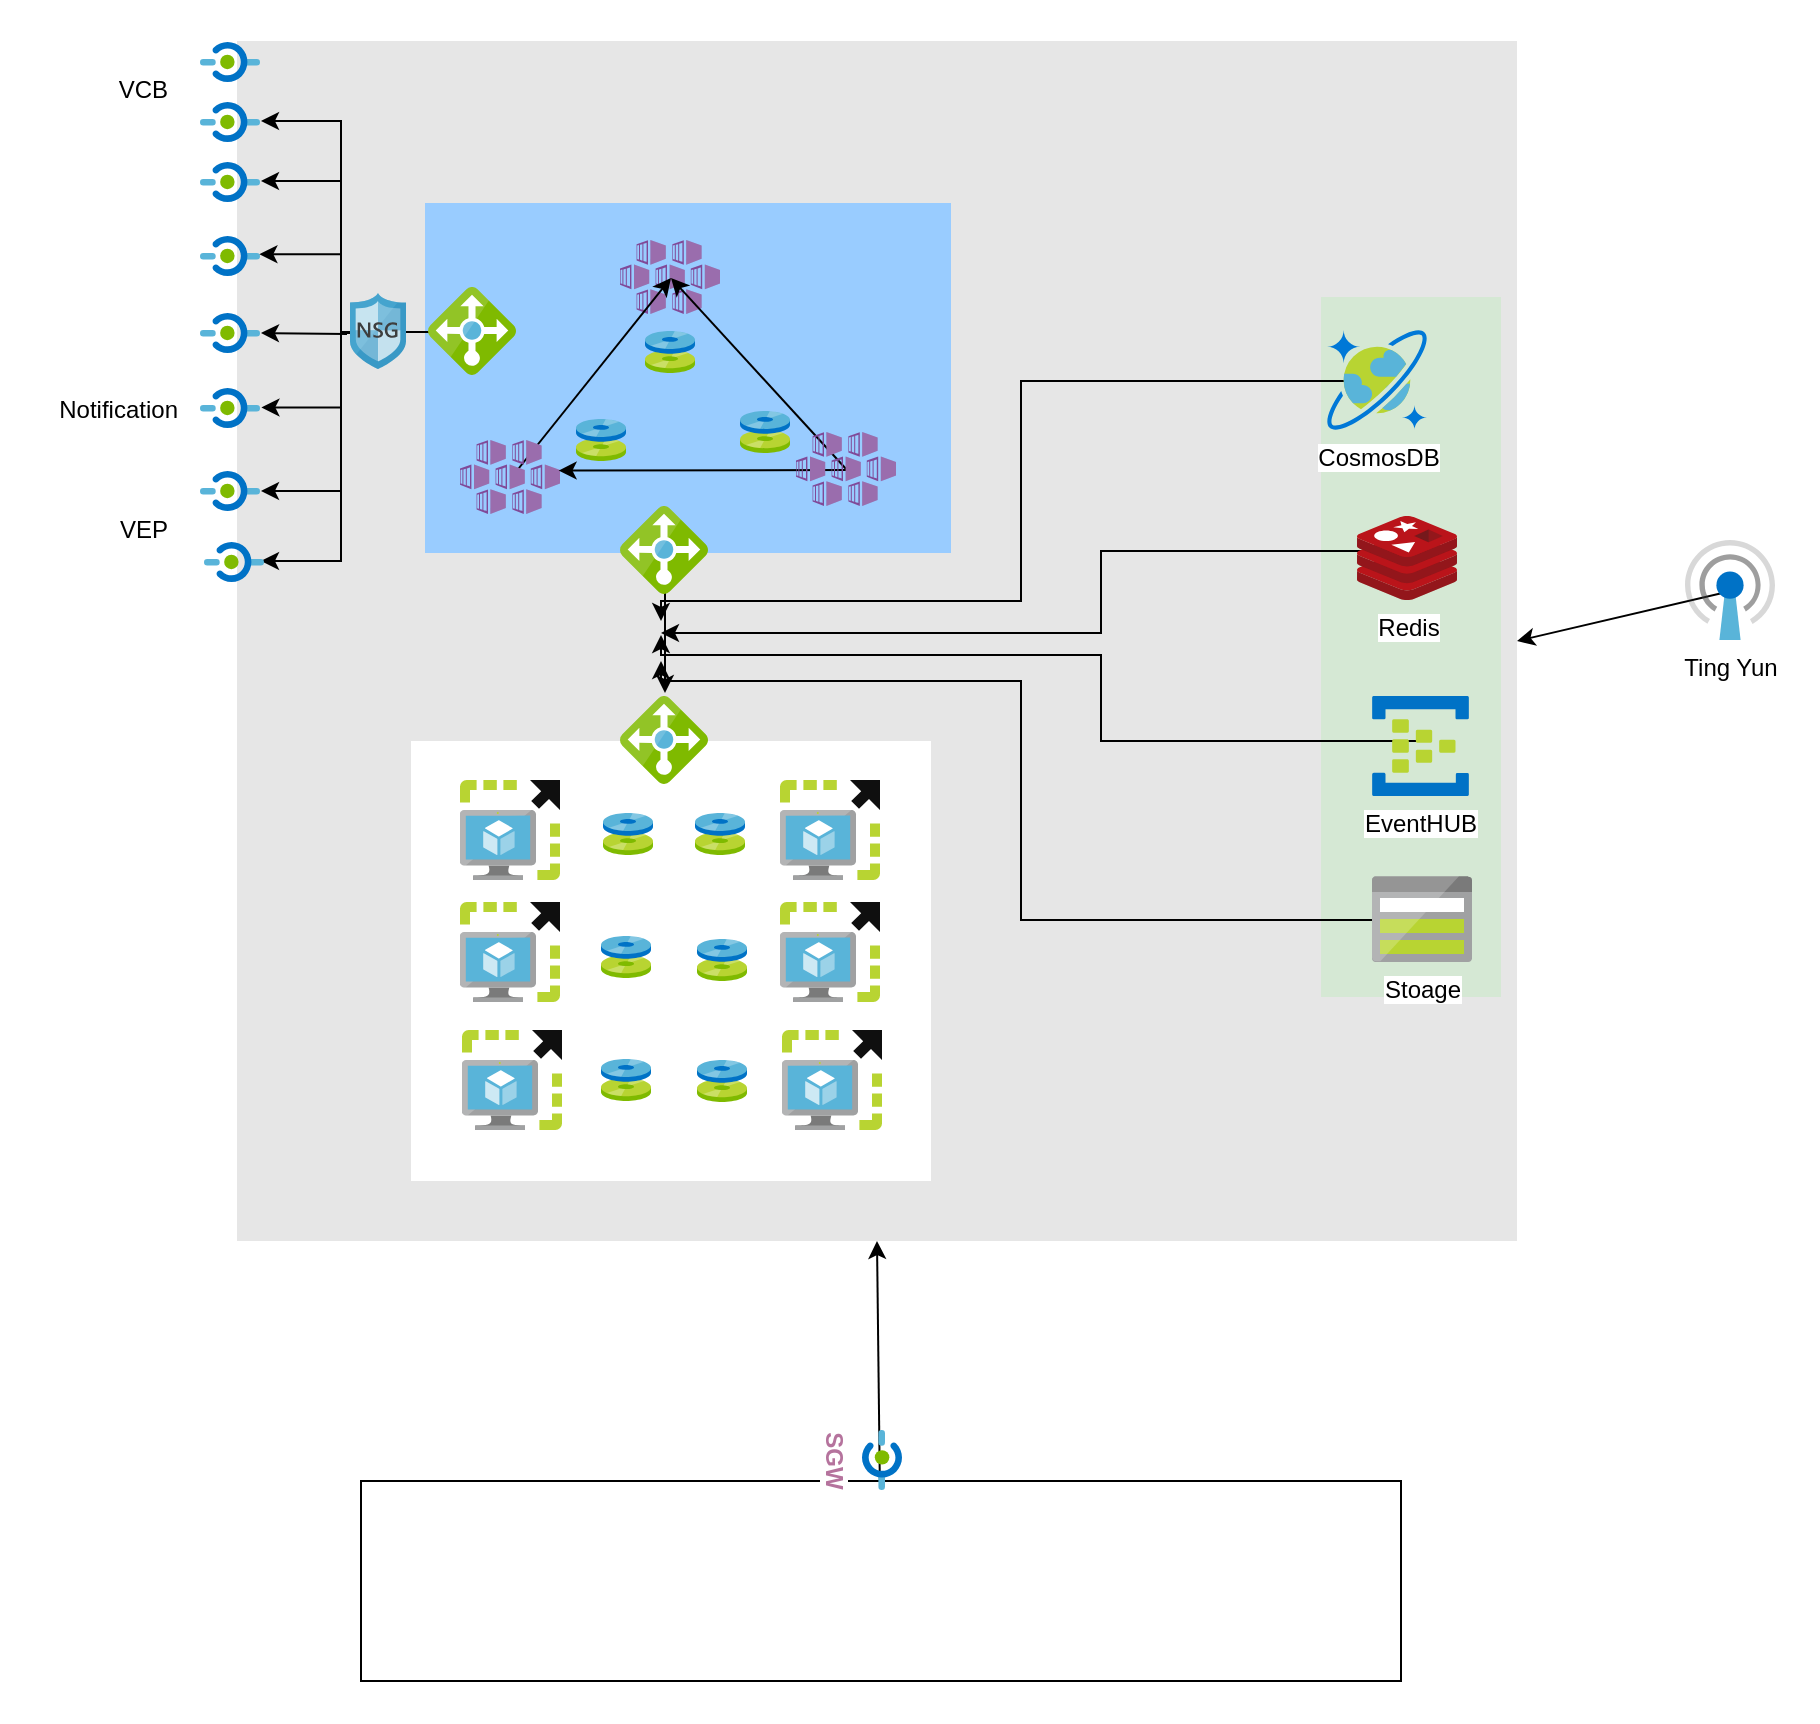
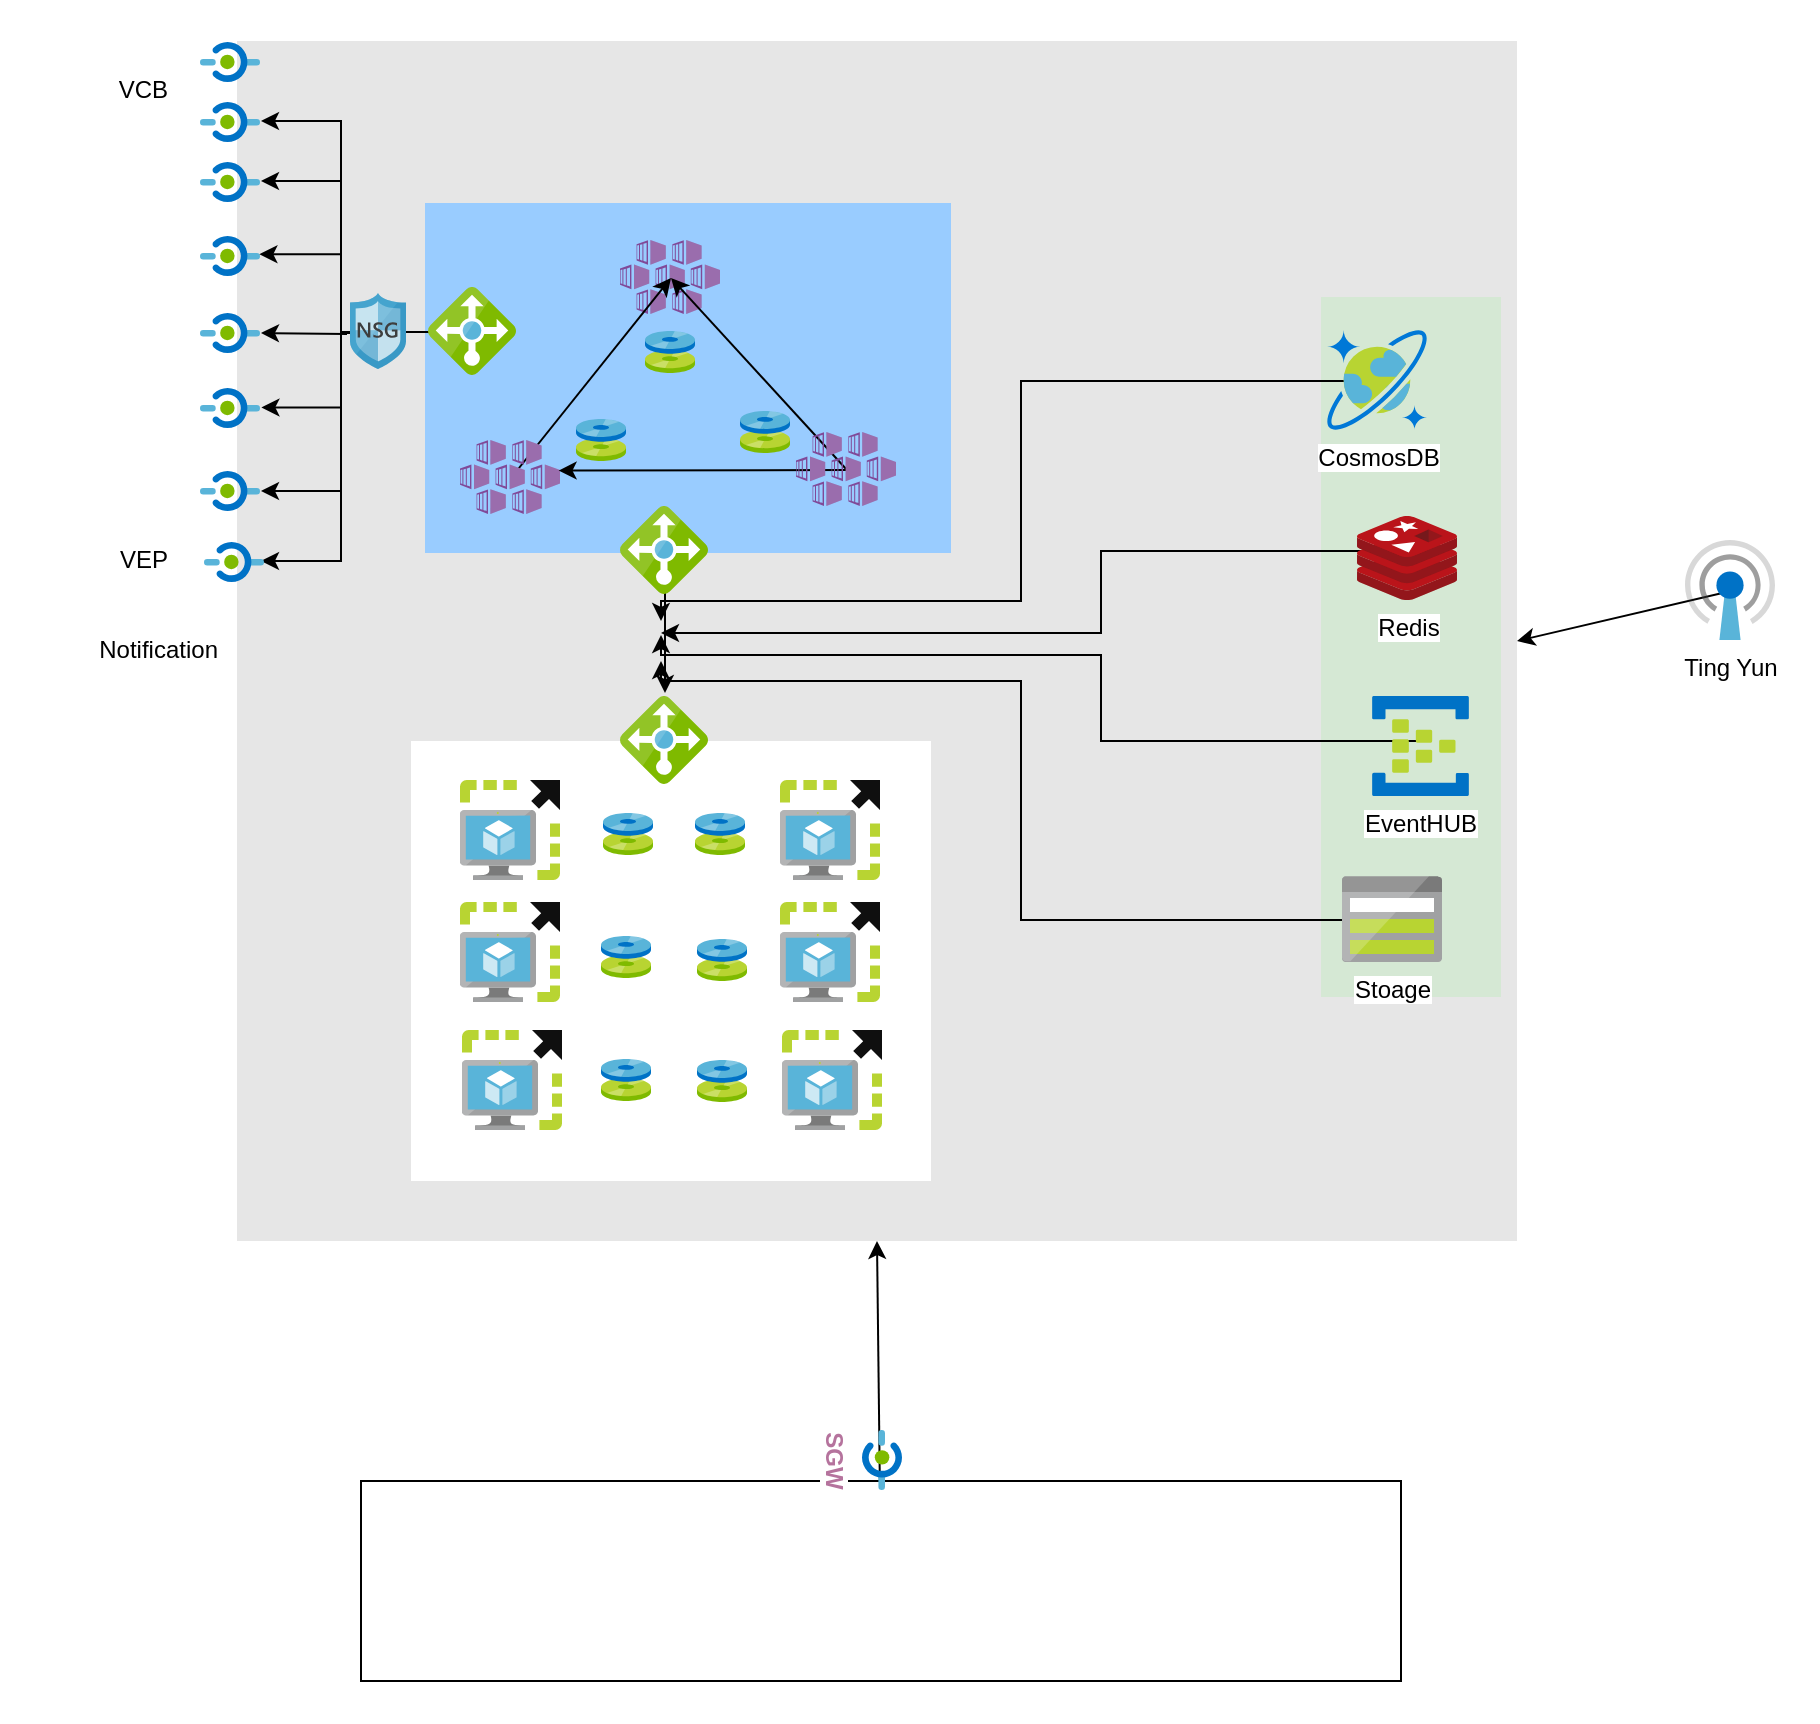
(111, 411) -> (151, 651)
(131, 531) -> (131, 561)
(1423, 920) -> (1393, 920)
